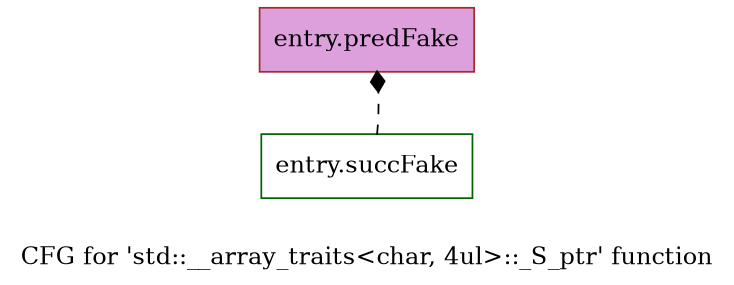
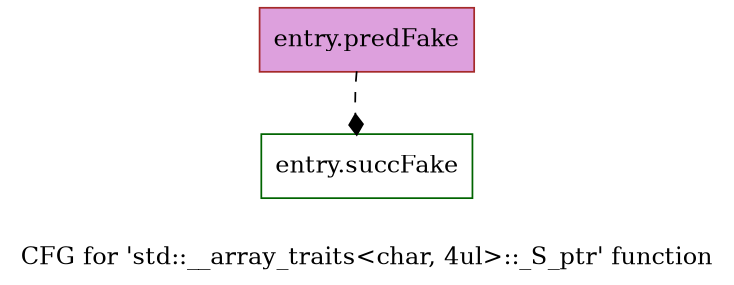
(378, 114) -> (355, 93)
